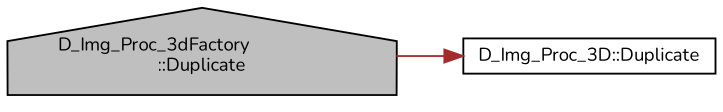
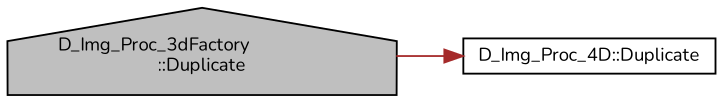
(589, 56) -> (589, 56)
